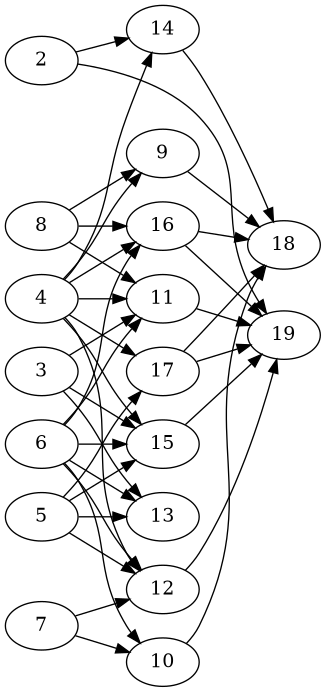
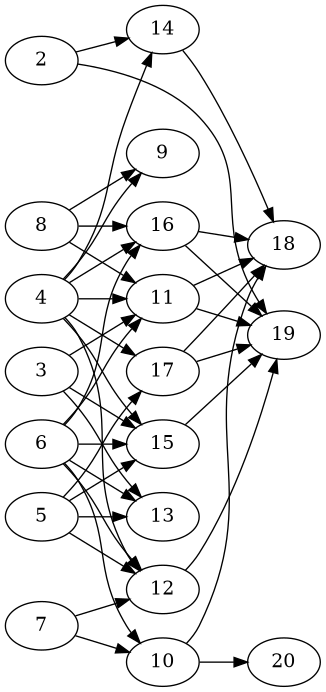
(218, 195) -> (209, 278)
none -> (284, 662)
